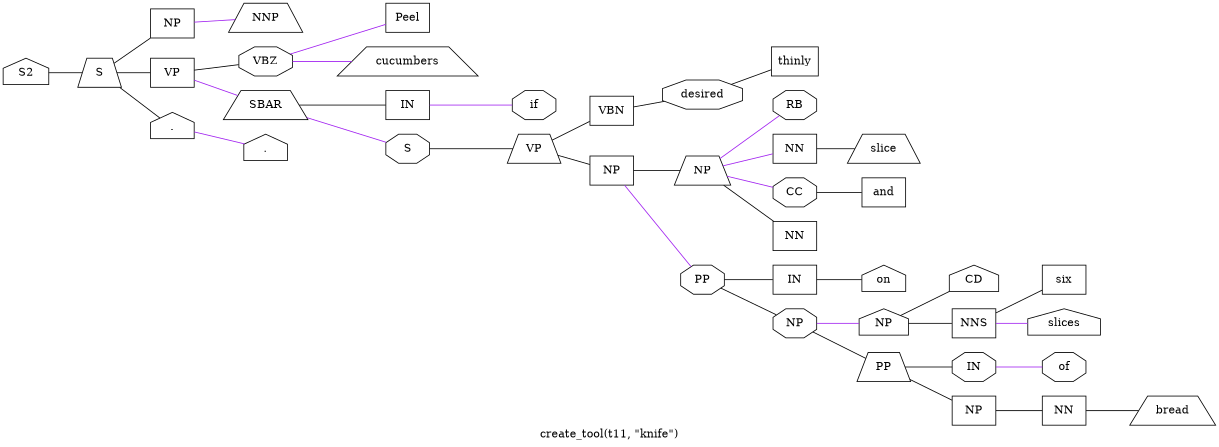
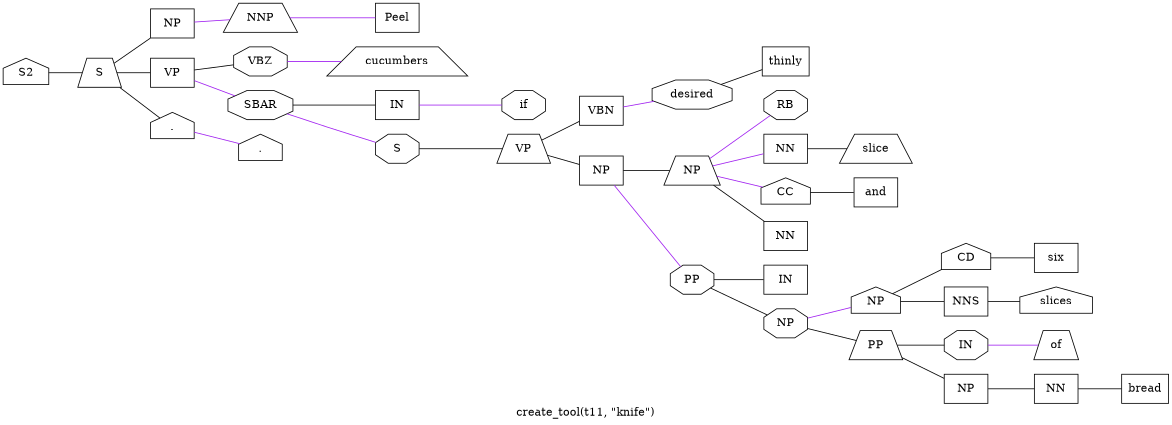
(338, 39) -> (333, 18)
(649, 104) -> (639, 104)
(266, 105) -> (260, 105)
(795, 192) -> (786, 192)
(884, 280) -> none
(1019, 301) -> (1012, 258)
(1012, 323) -> (1004, 302)
(1064, 367) -> (1056, 345)
(1173, 411) -> (1145, 389)
